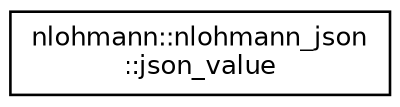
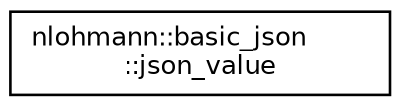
(200, 53) -> (200, 53)
